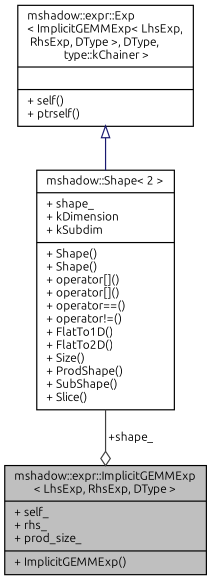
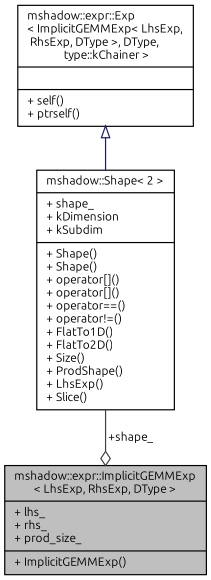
(82, 384) -> (75, 384)
(32, 512) -> (30, 512)
